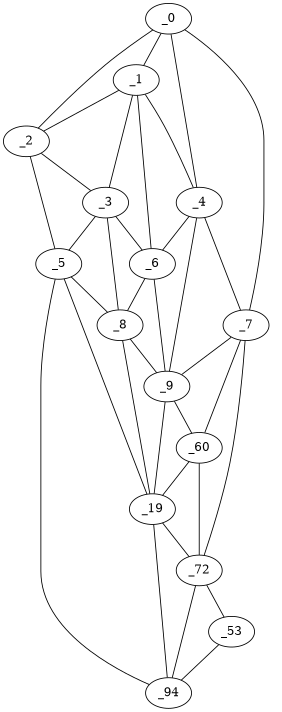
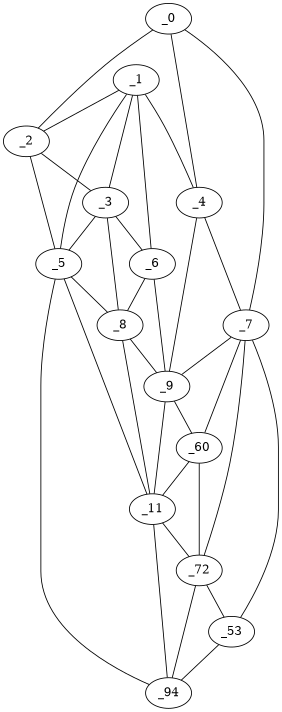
(152, 49) -> (84, 167)
(176, 233) -> none
none -> (278, 481)
(152, 509) -> (152, 509)
